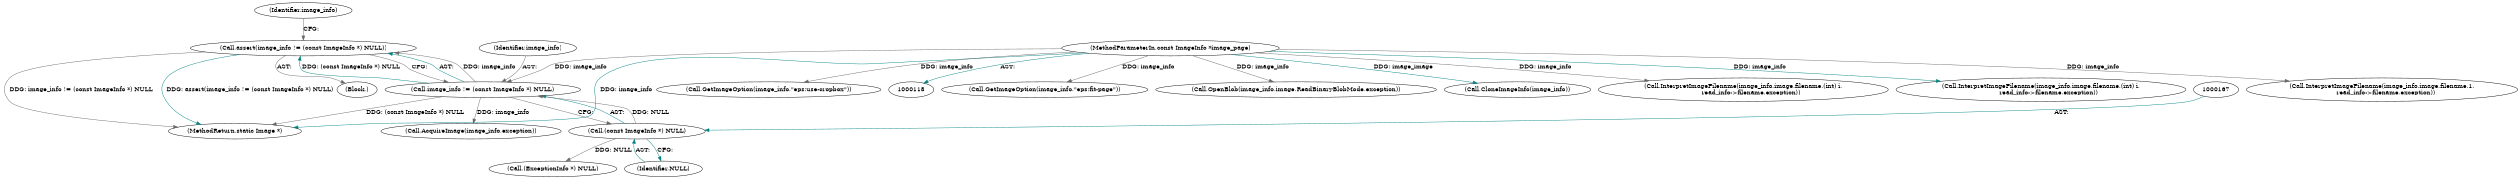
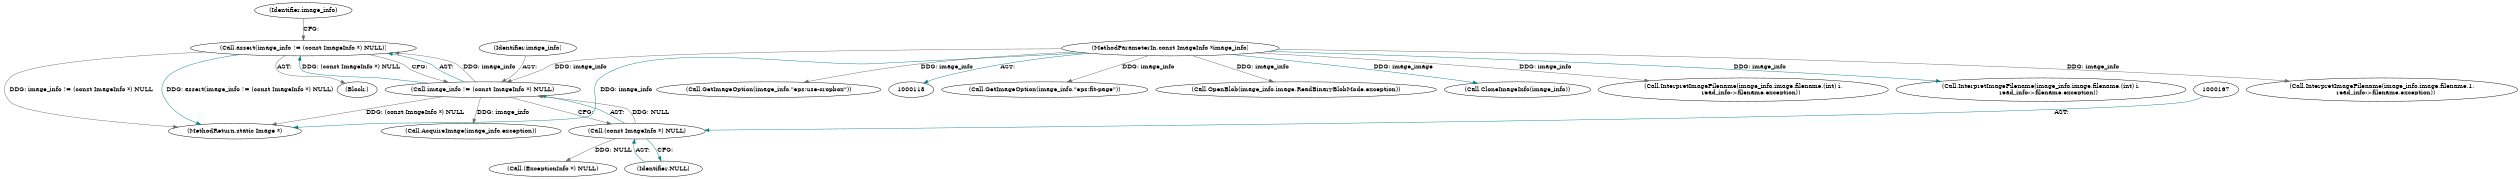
(1170, 48) -> (1170, 48)
